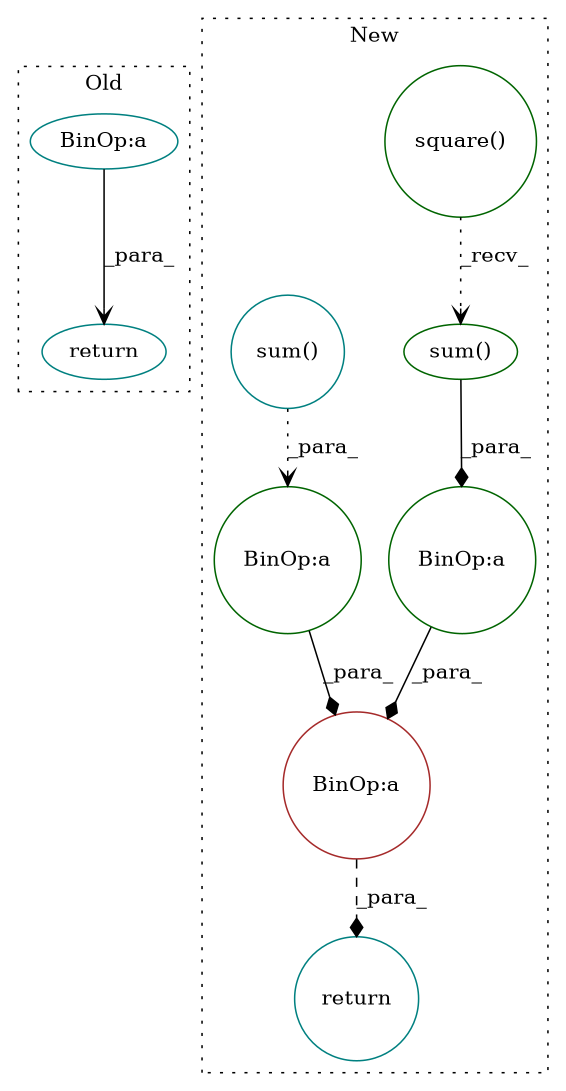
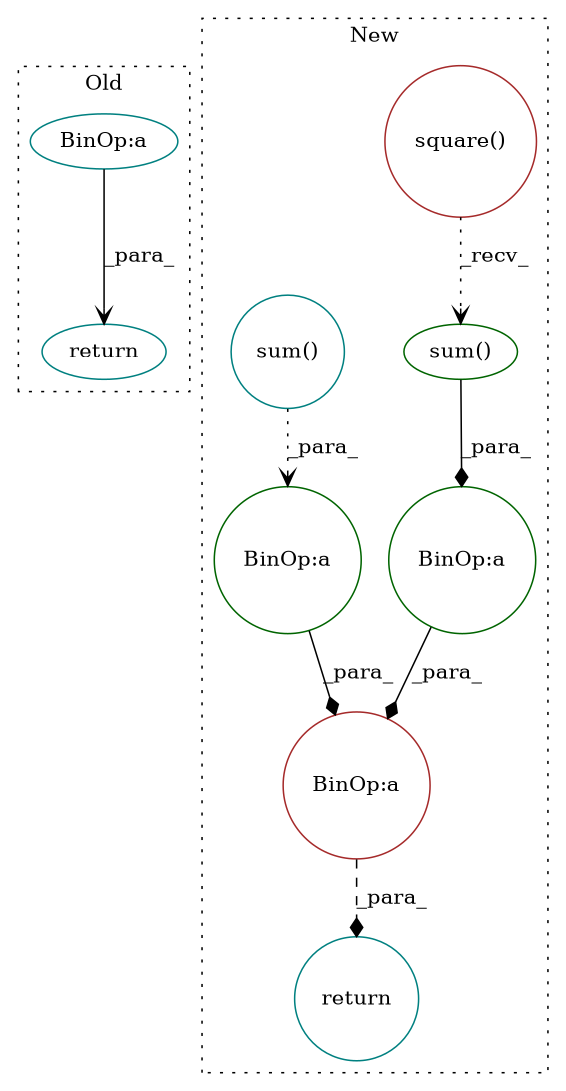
(461, 141) -> (461, 141)
